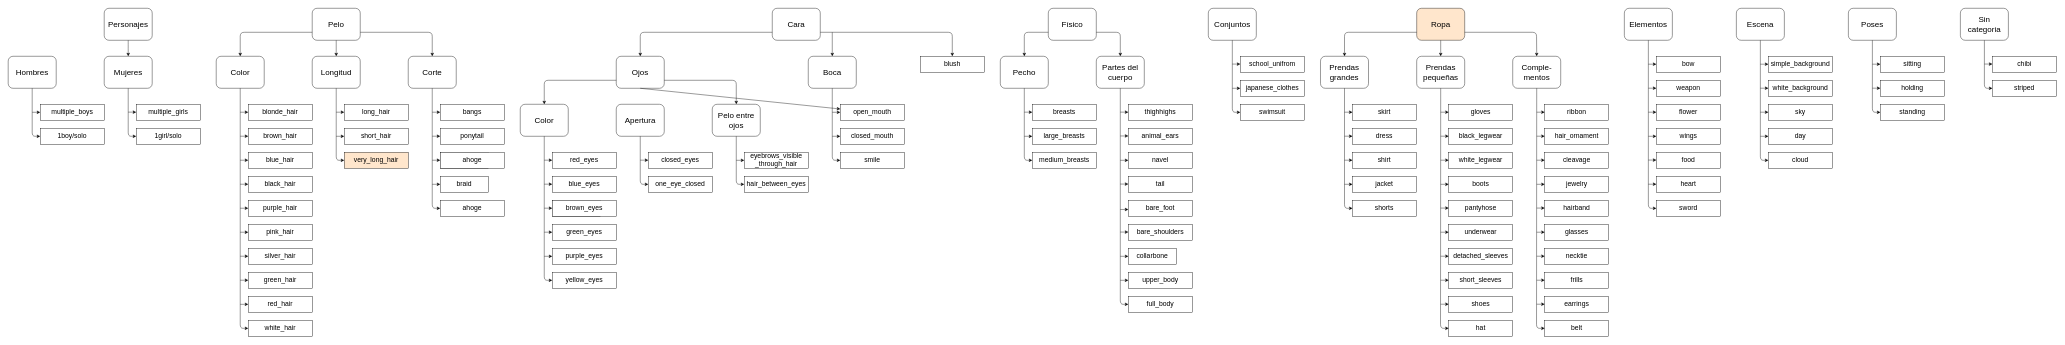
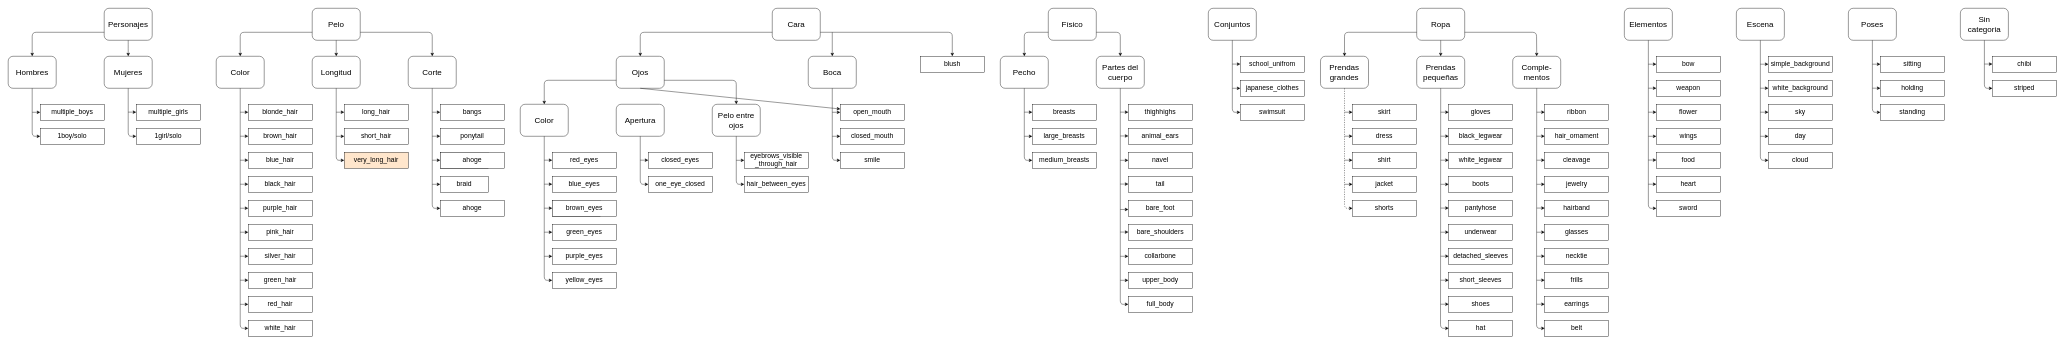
(1441, 24) -> (1441, 24)
none -> (32, 52)
(1344, 151) -> (1344, 151)
(1152, 256) -> (1160, 256)
